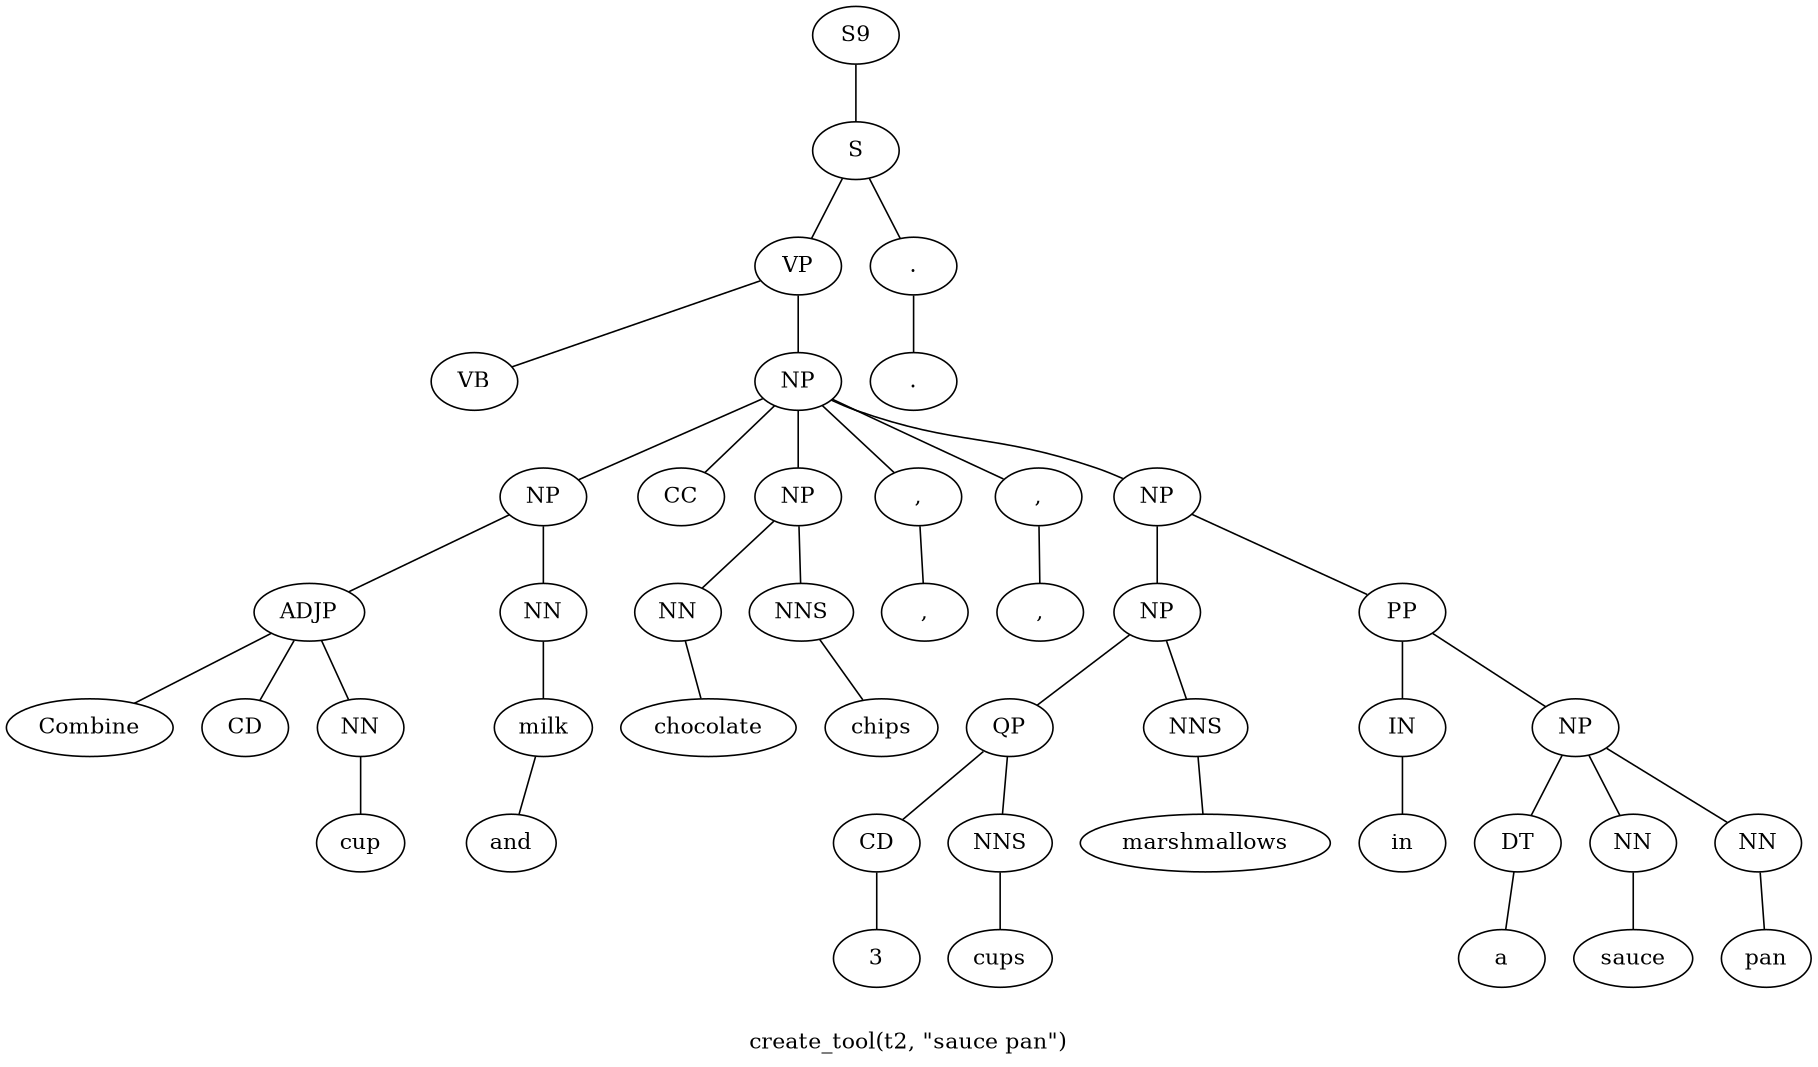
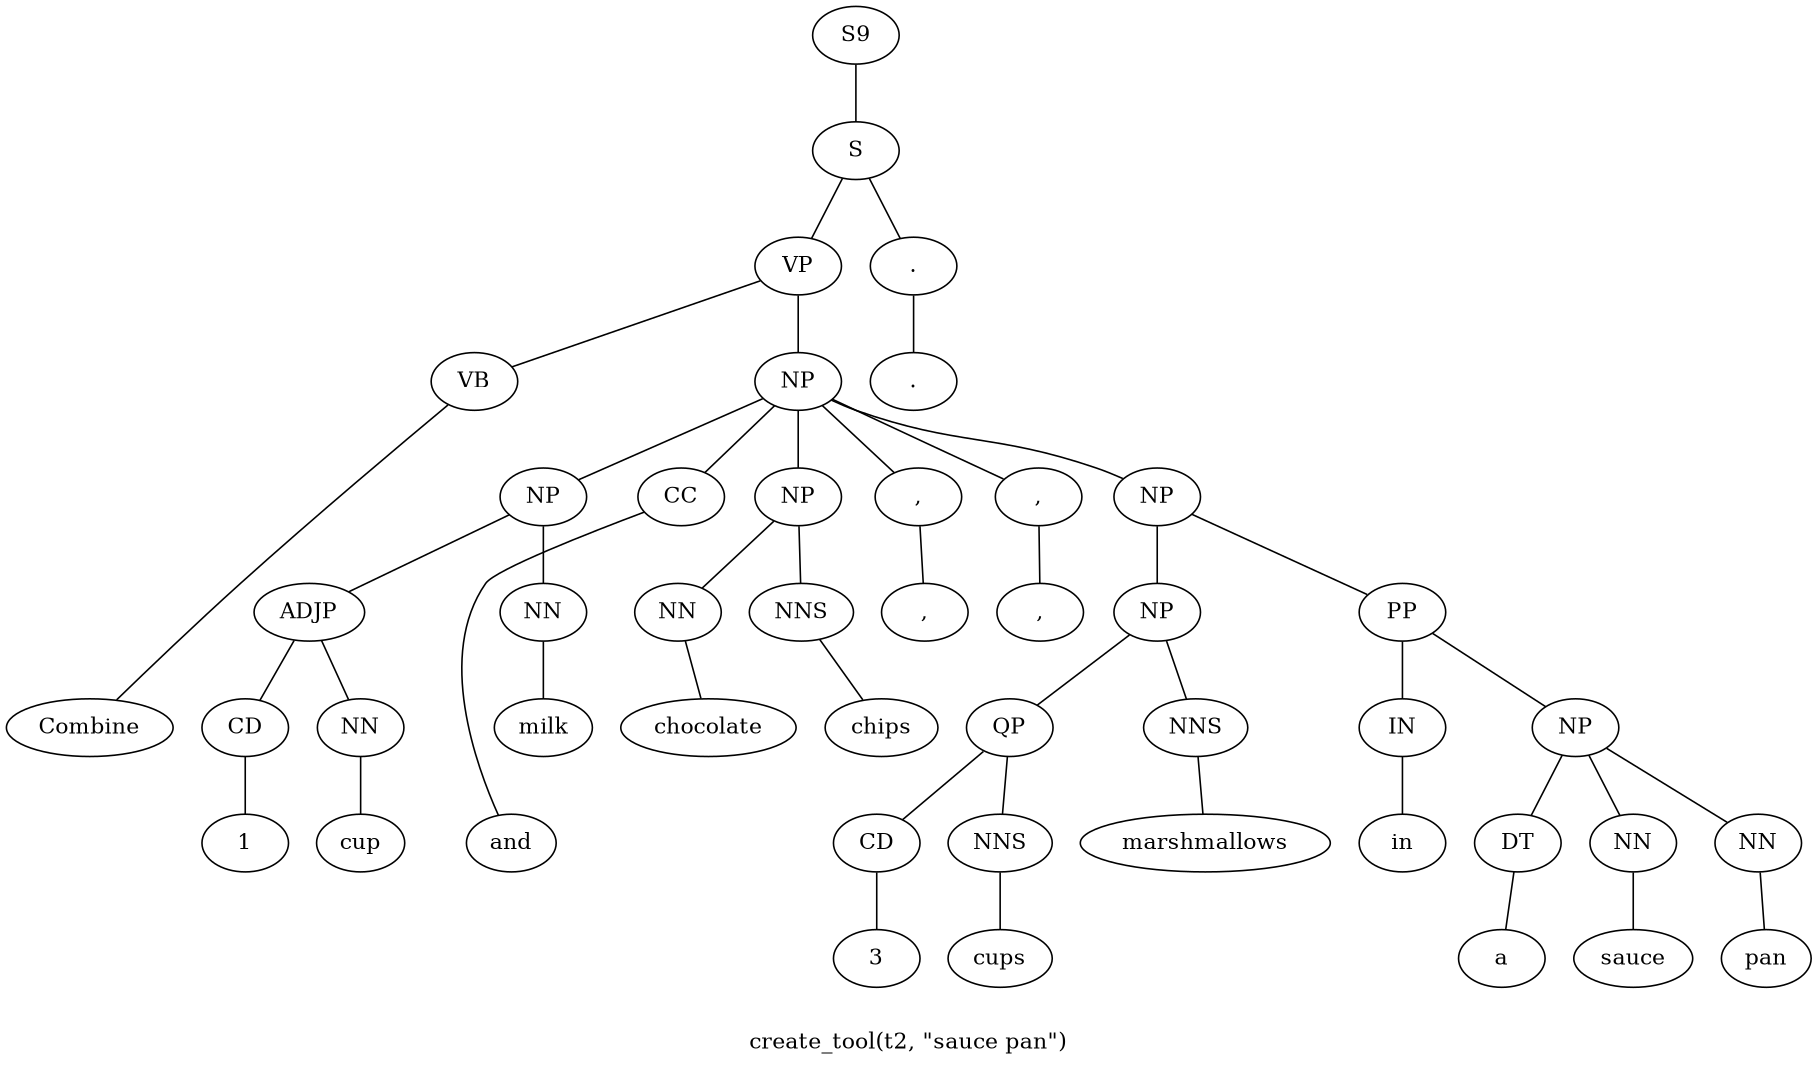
(203, 668) -> (279, 549)
(527, 785) -> (471, 614)
none -> (245, 843)
